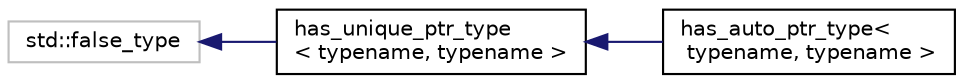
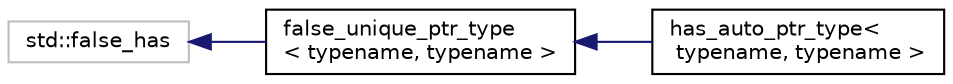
(104, 42) -> (99, 42)
(431, 42) -> (421, 42)
